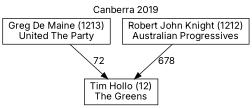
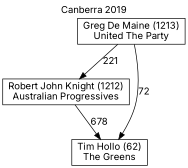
none -> (101, 59)
(121, 92) -> (110, 152)
